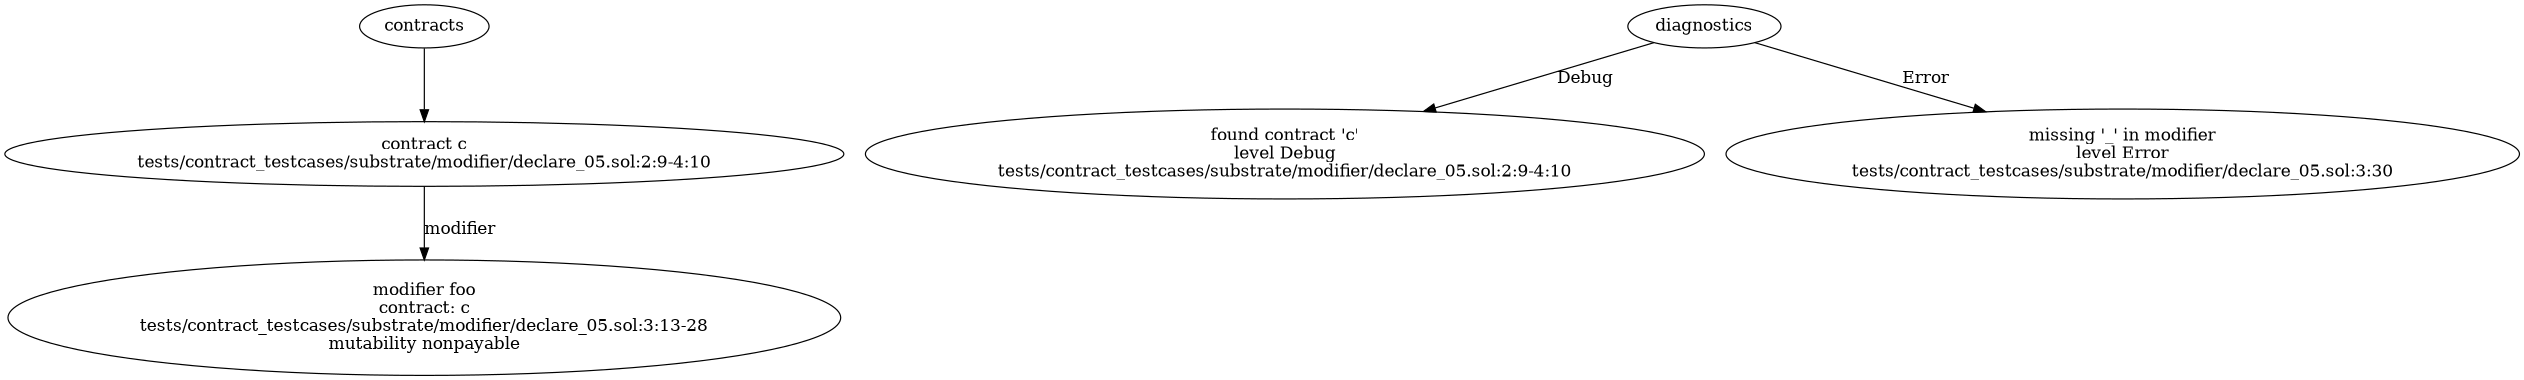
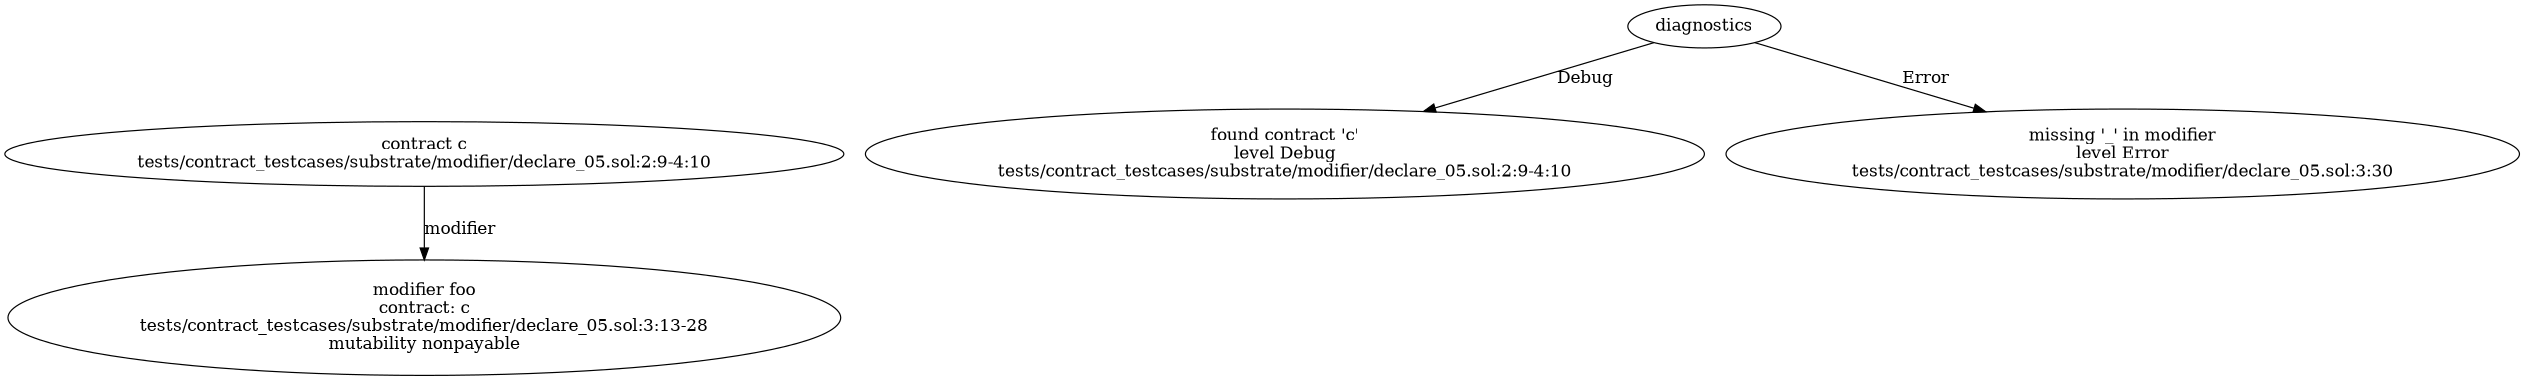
(424, 26) -> none
